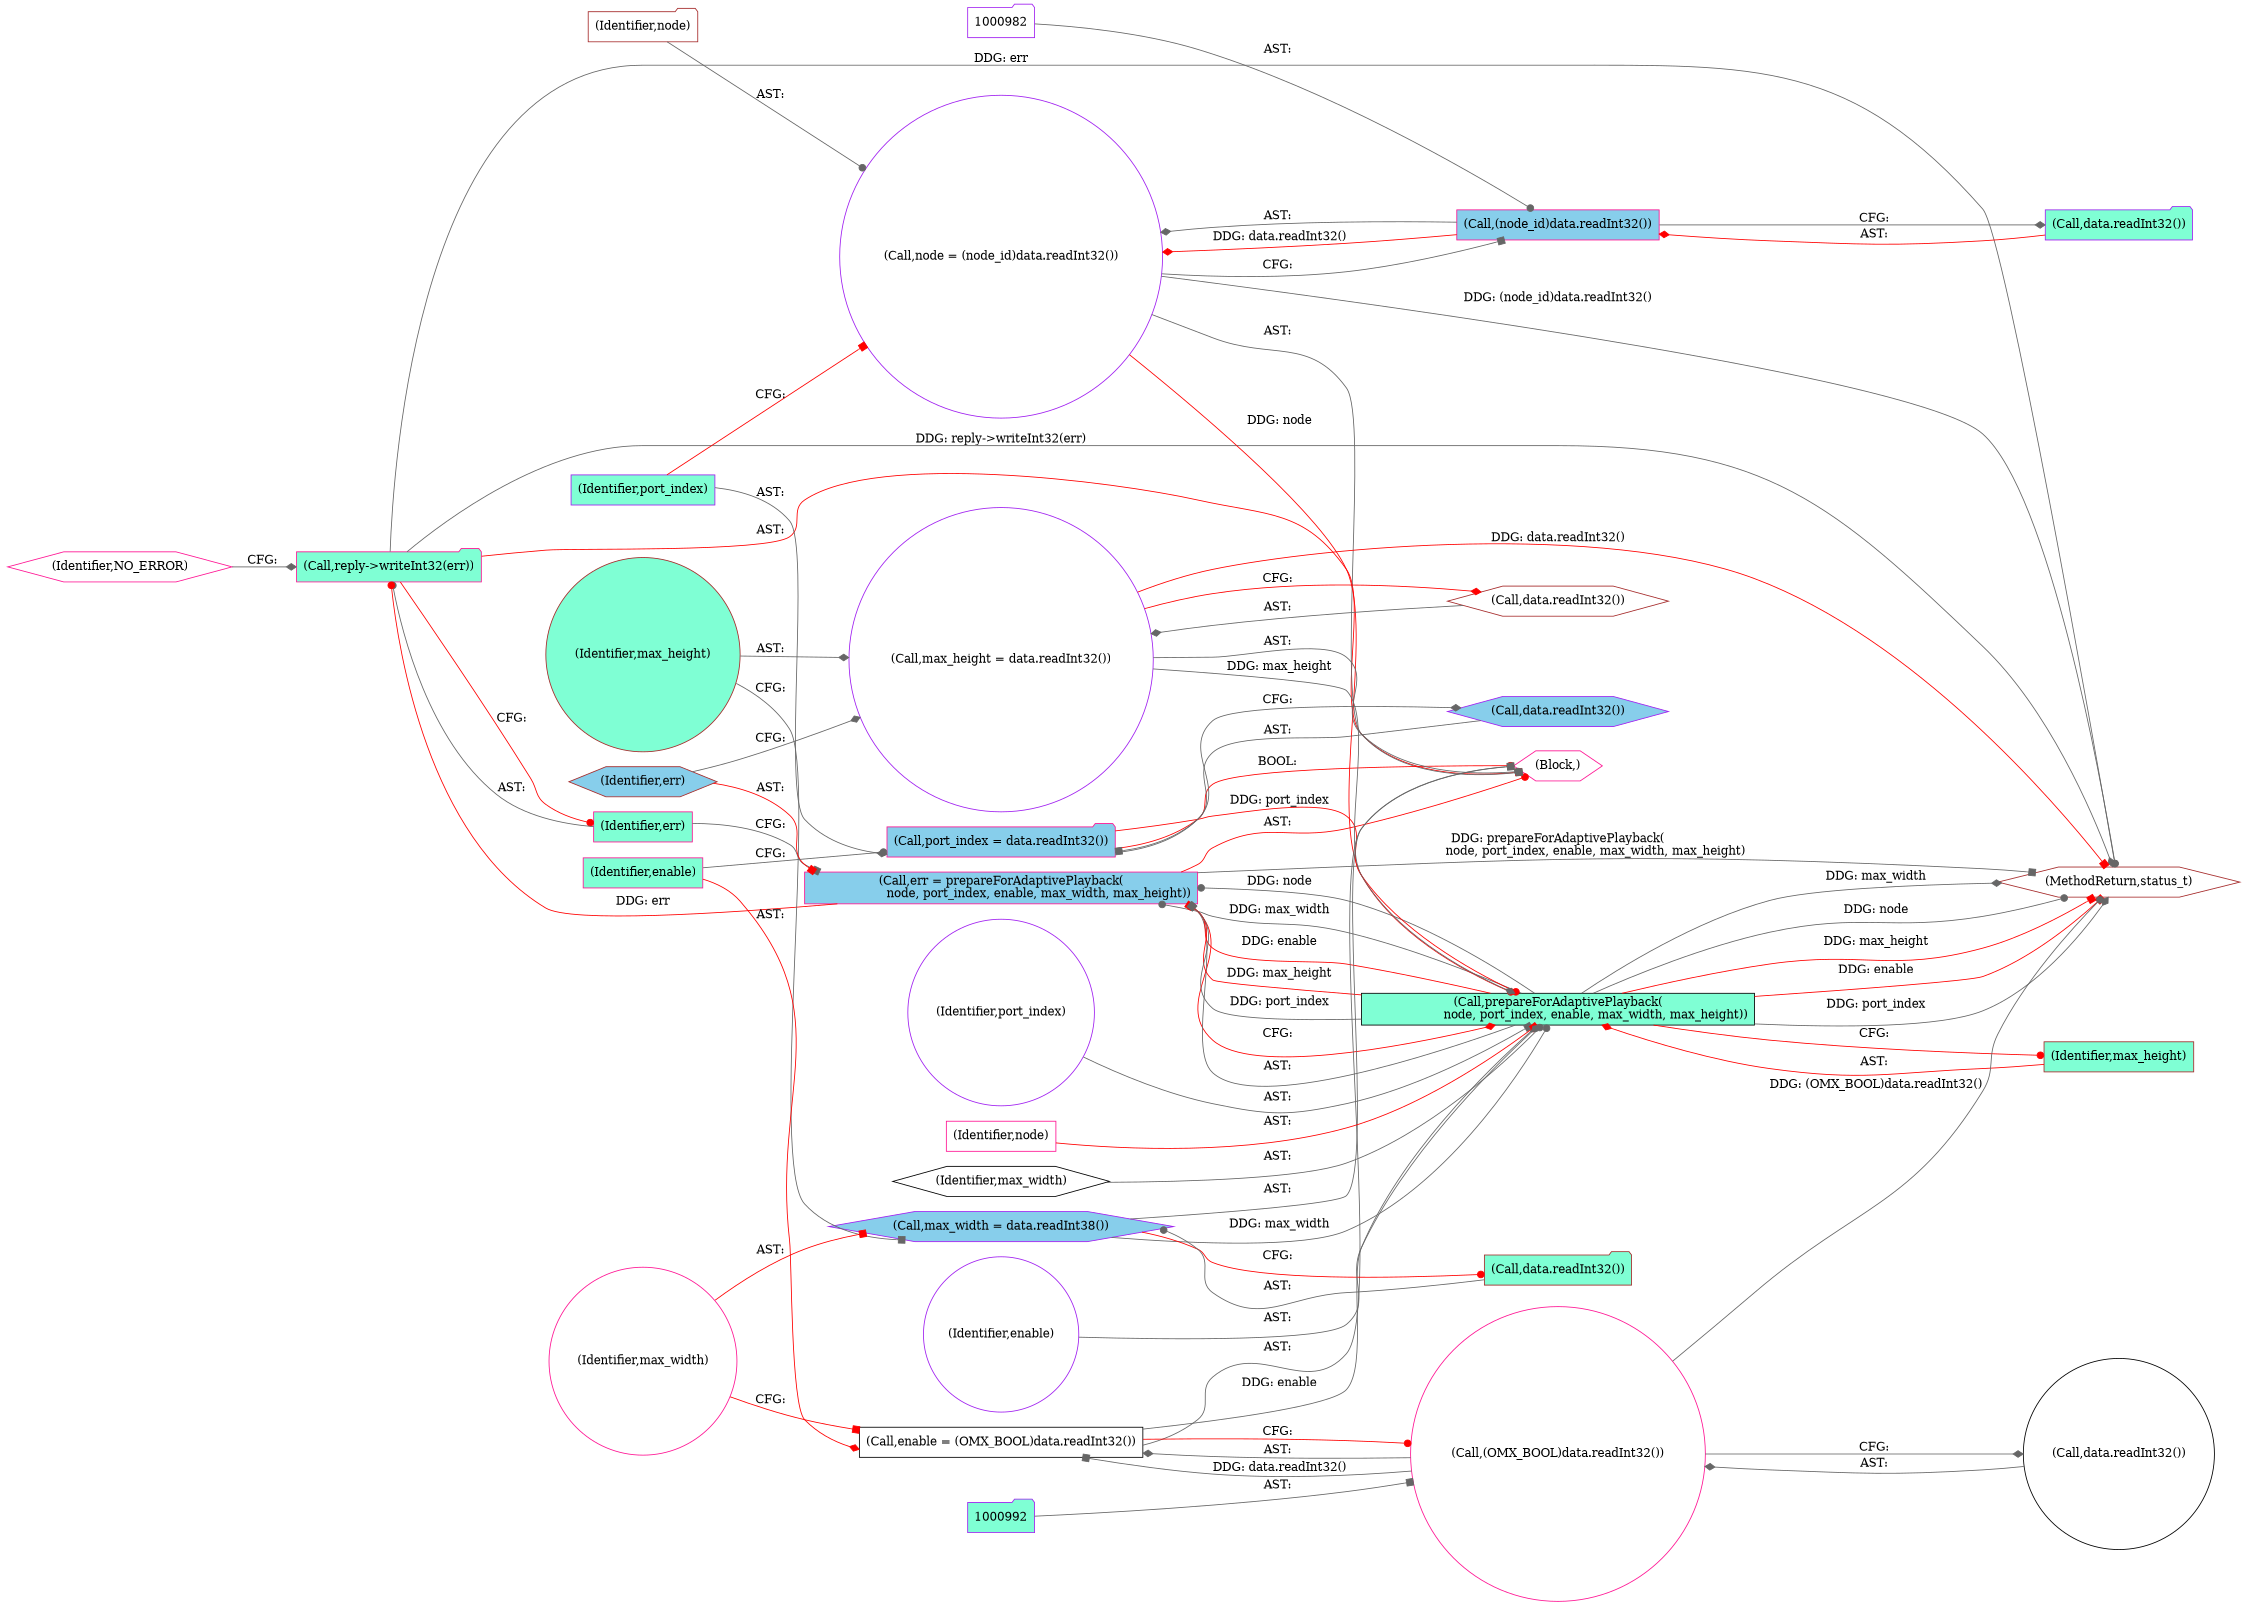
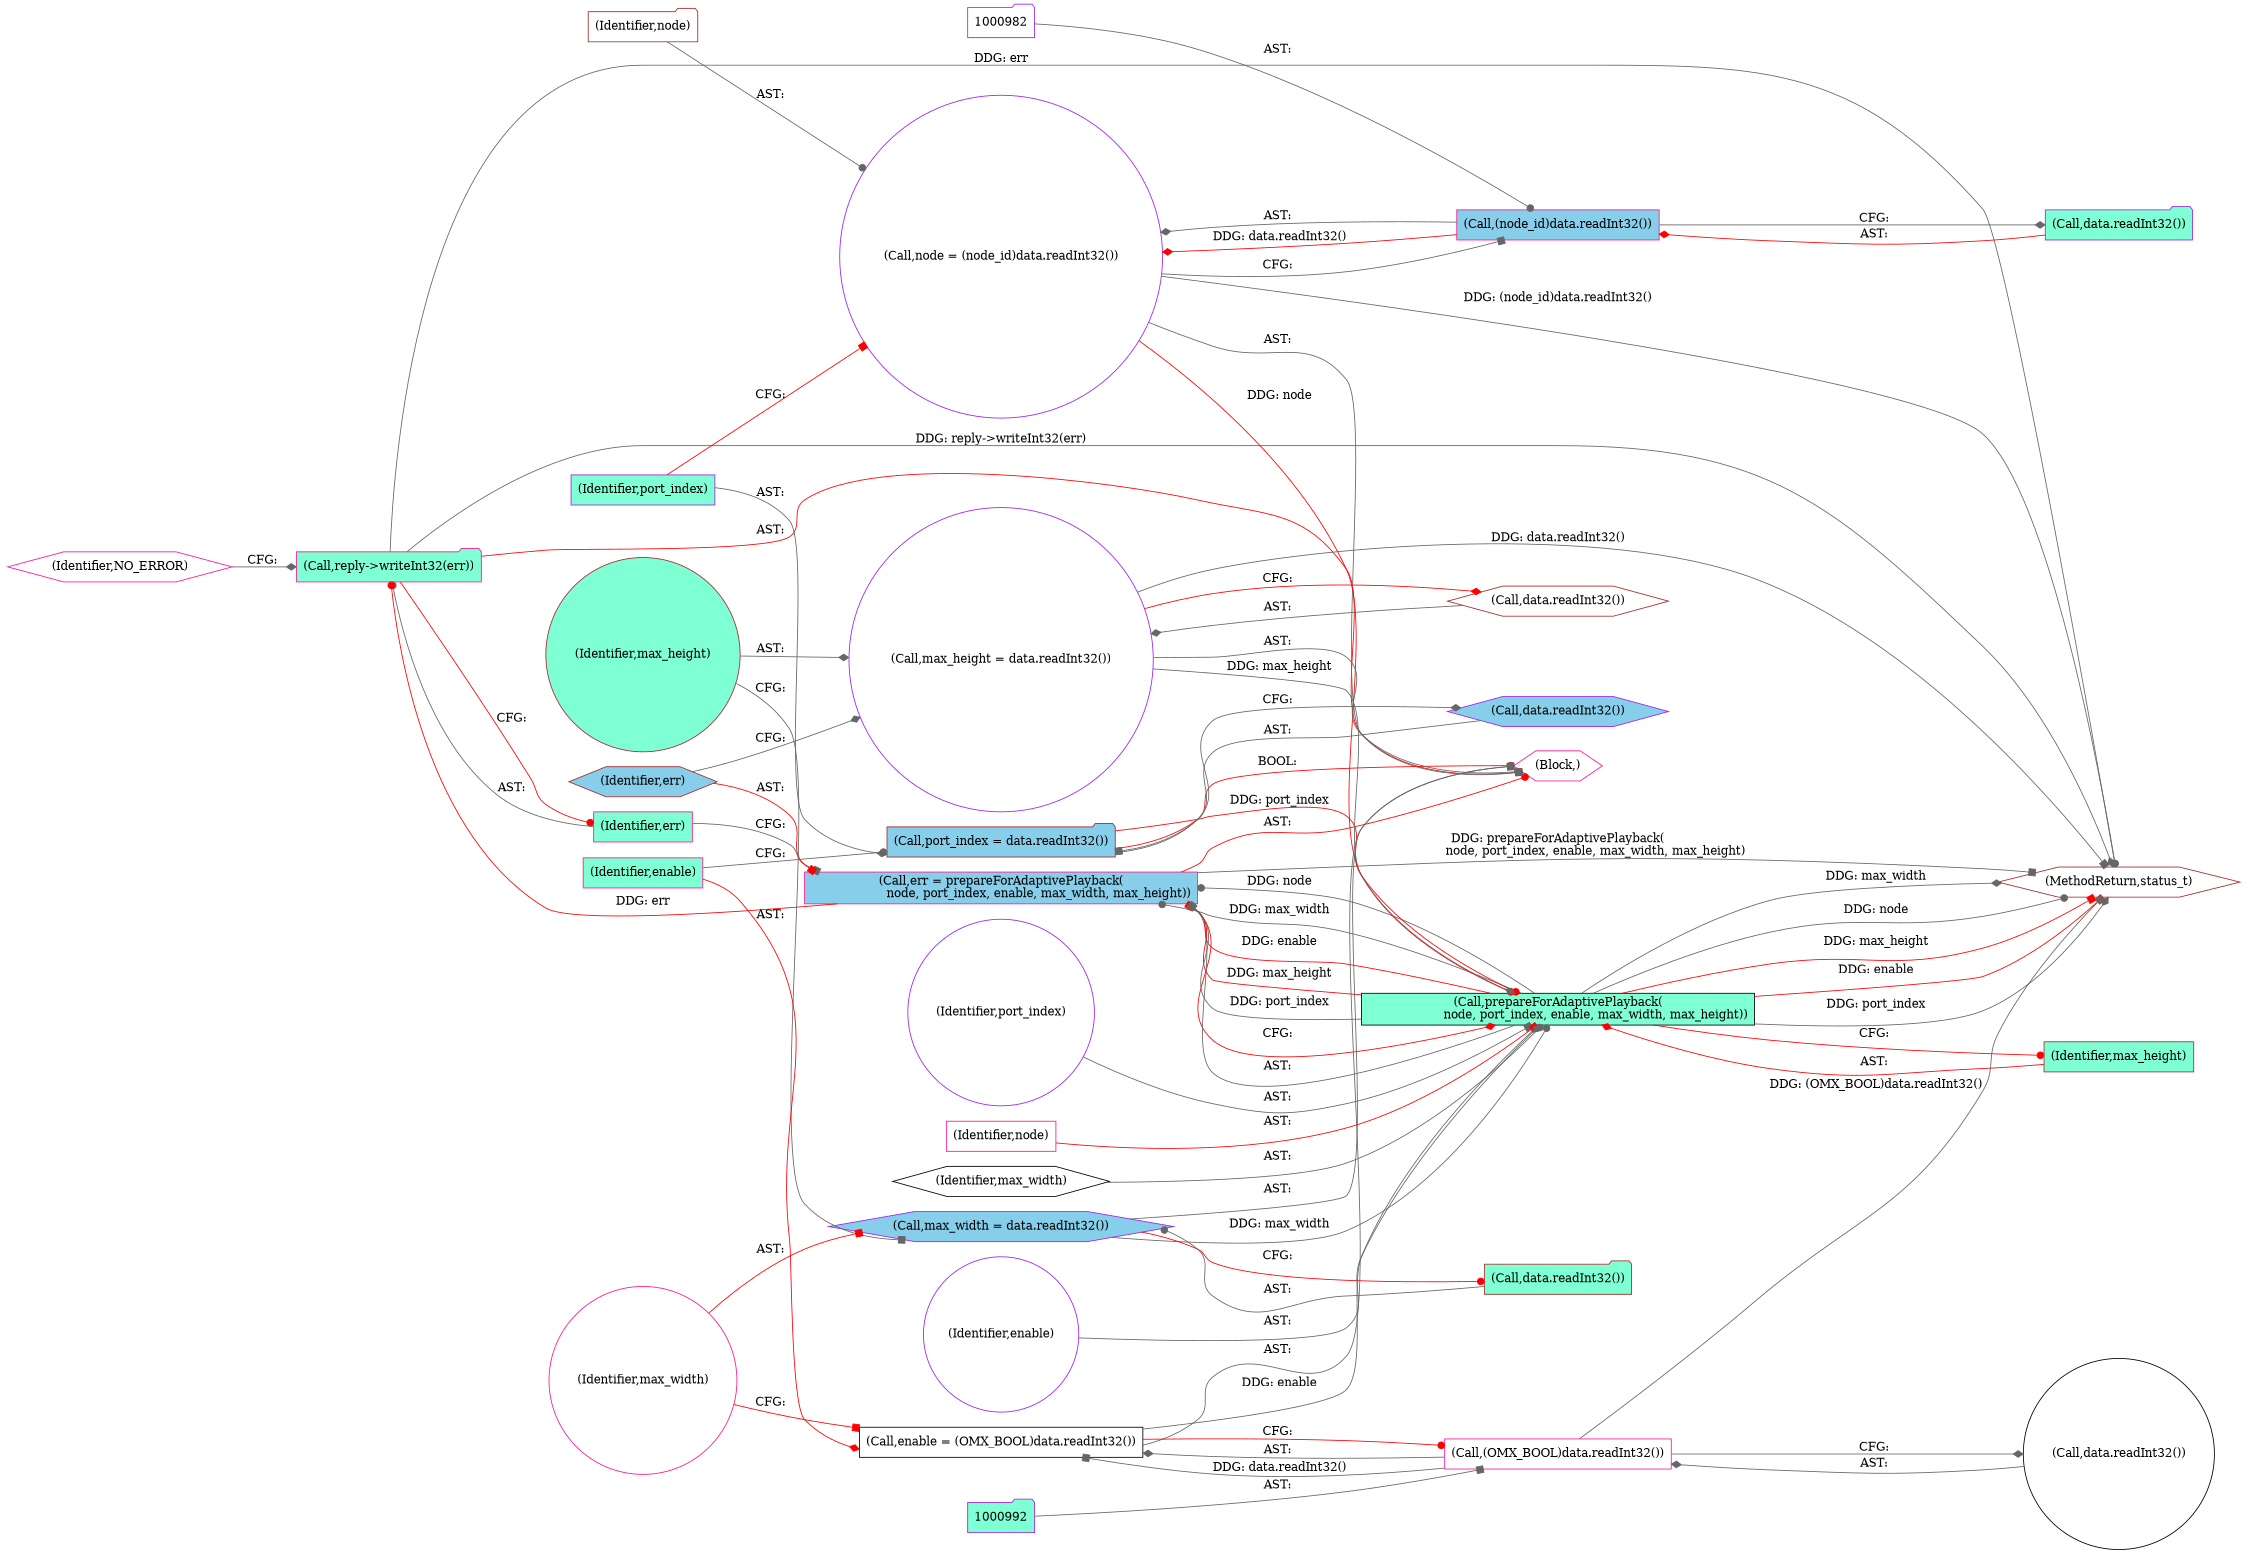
(1670, 557) -> (1670, 557)
(1001, 842) -> (1001, 842)
(1001, 1227) -> (1001, 1227)
(1558, 1454) -> (1558, 1454)
